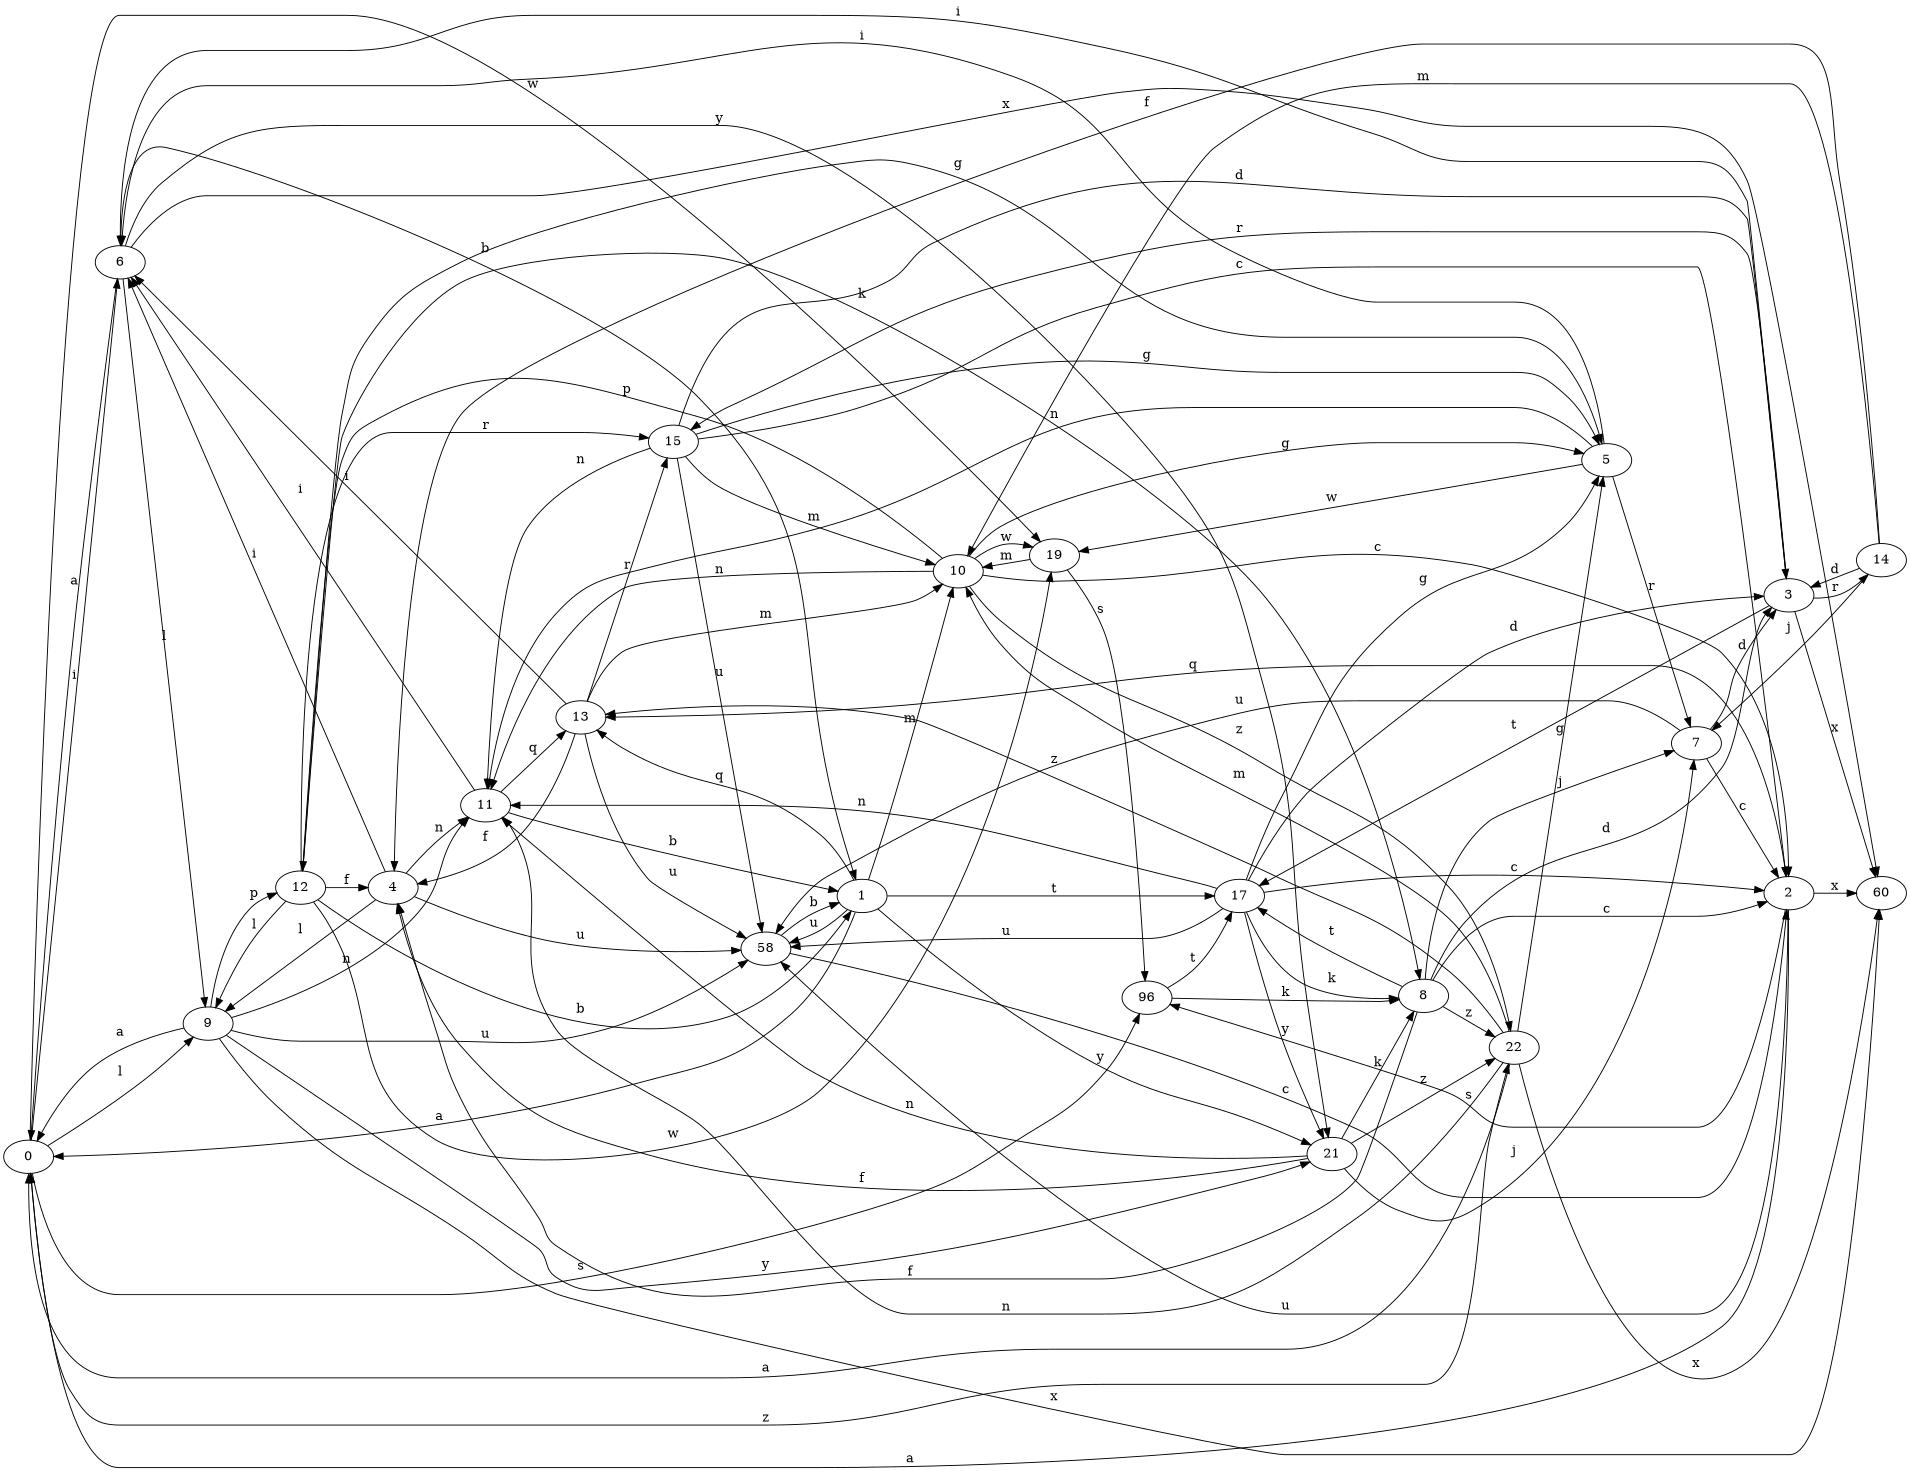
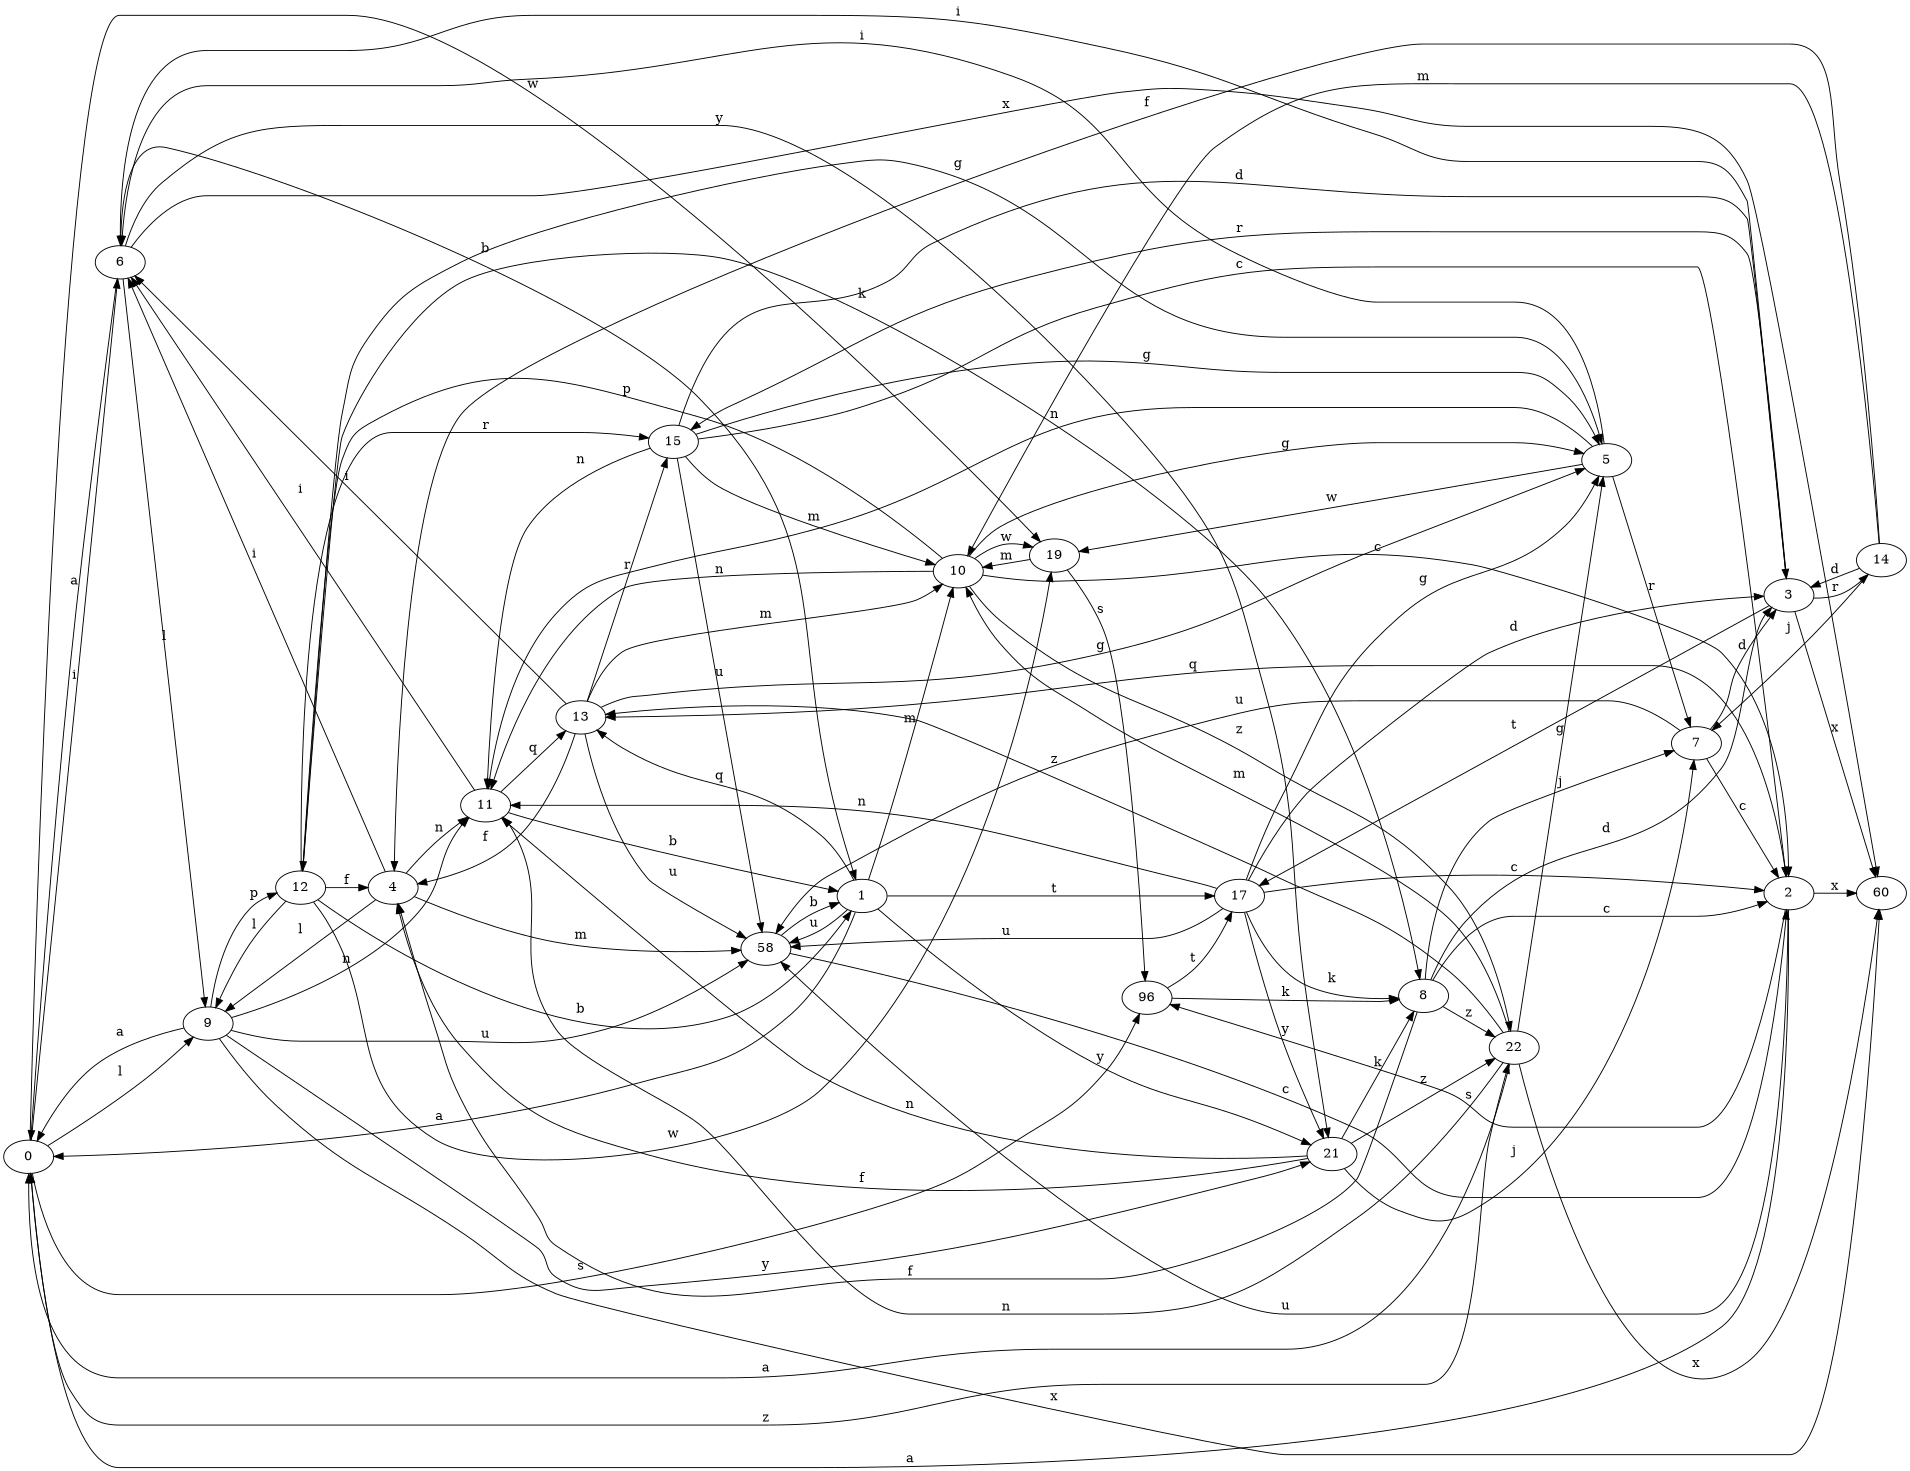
none -> (1103, 653)
(581, 935) -> (581, 935)
(1333, 952) -> none
